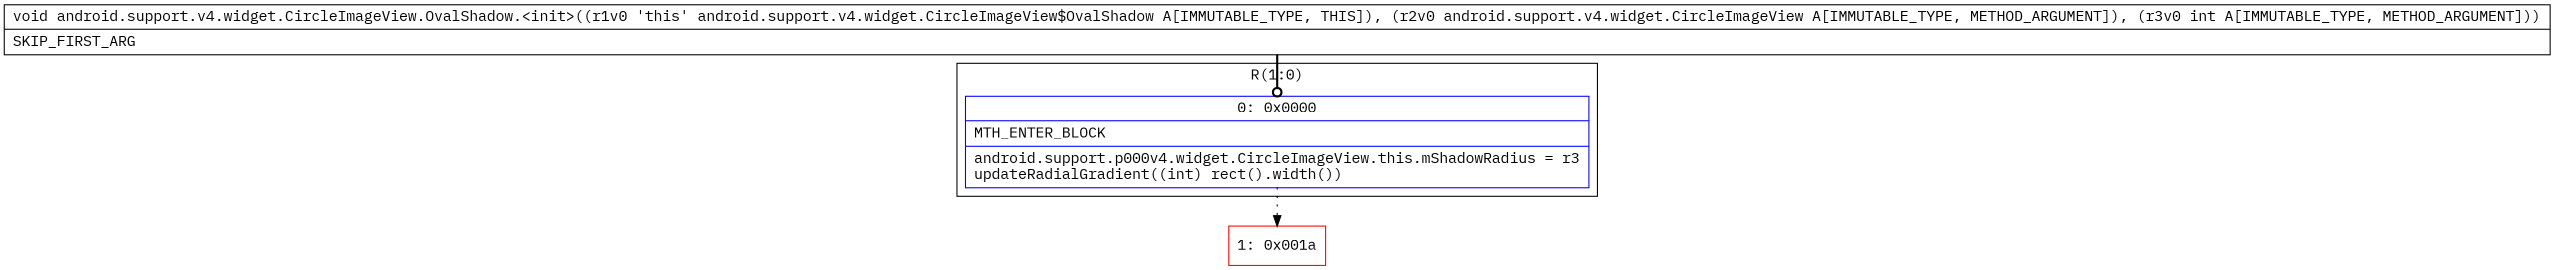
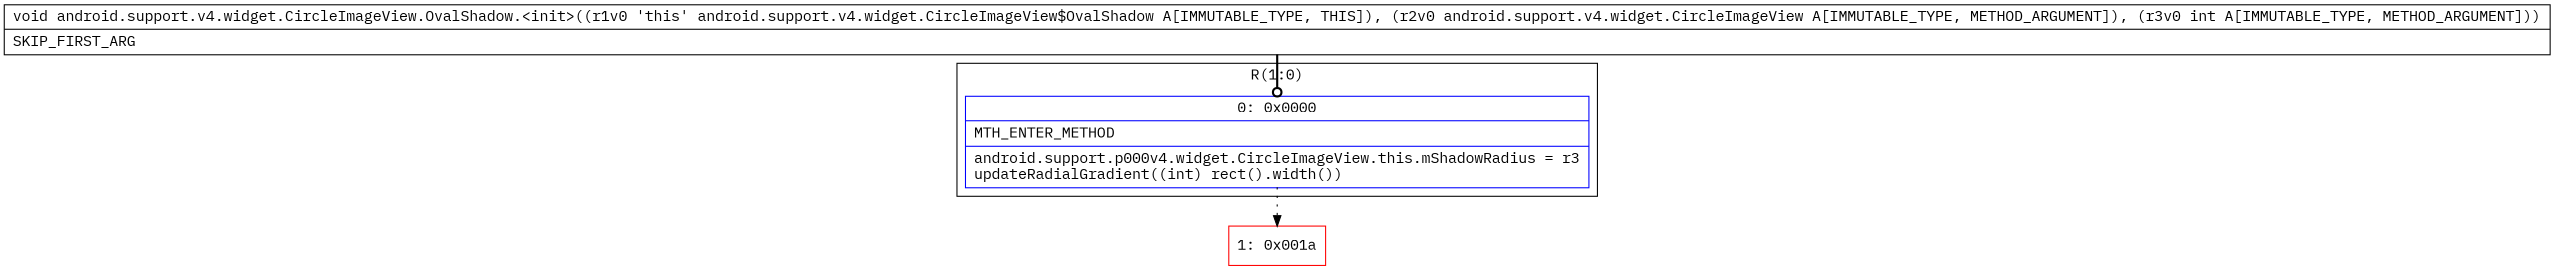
(1040, 133) -> (1045, 133)
